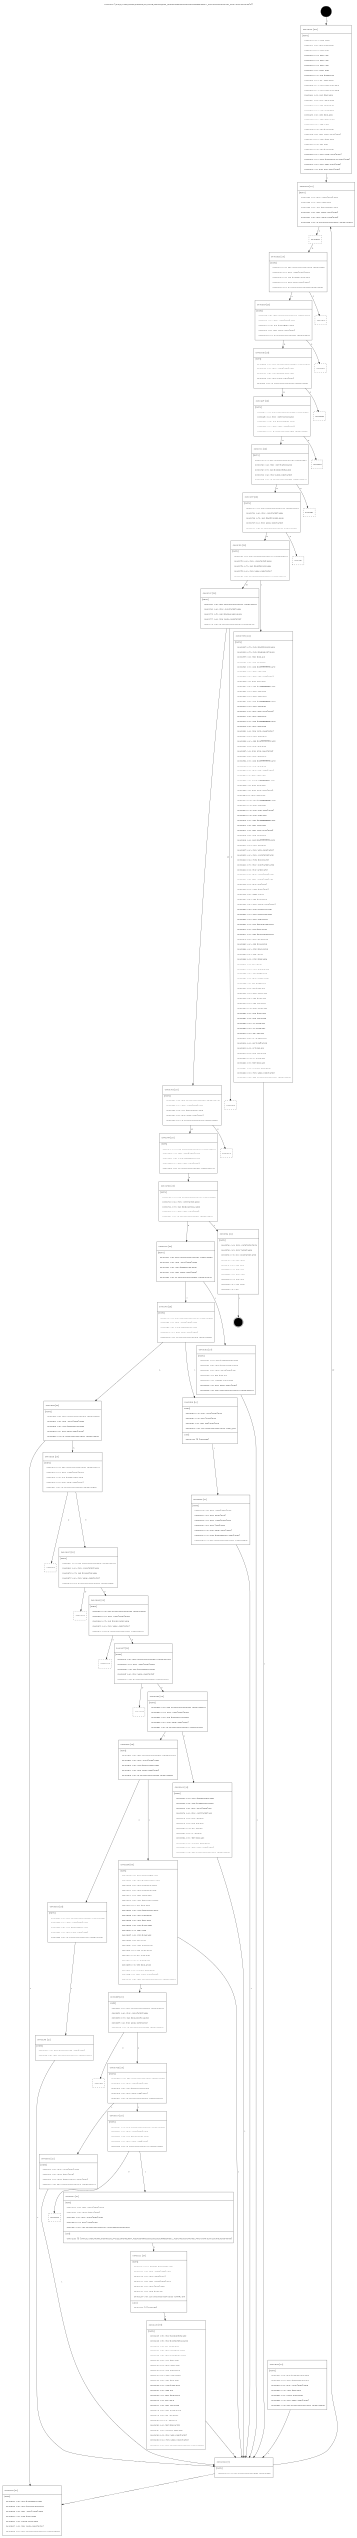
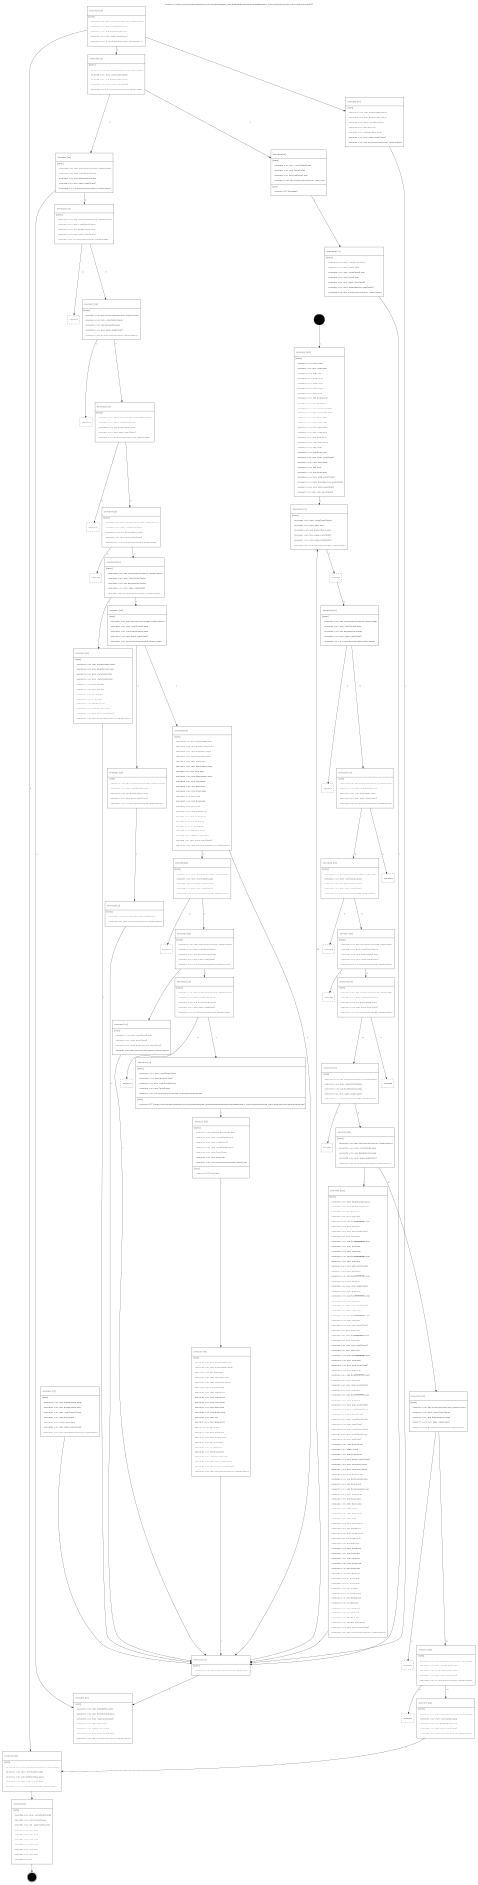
(187, 1231) -> (29, 873)
